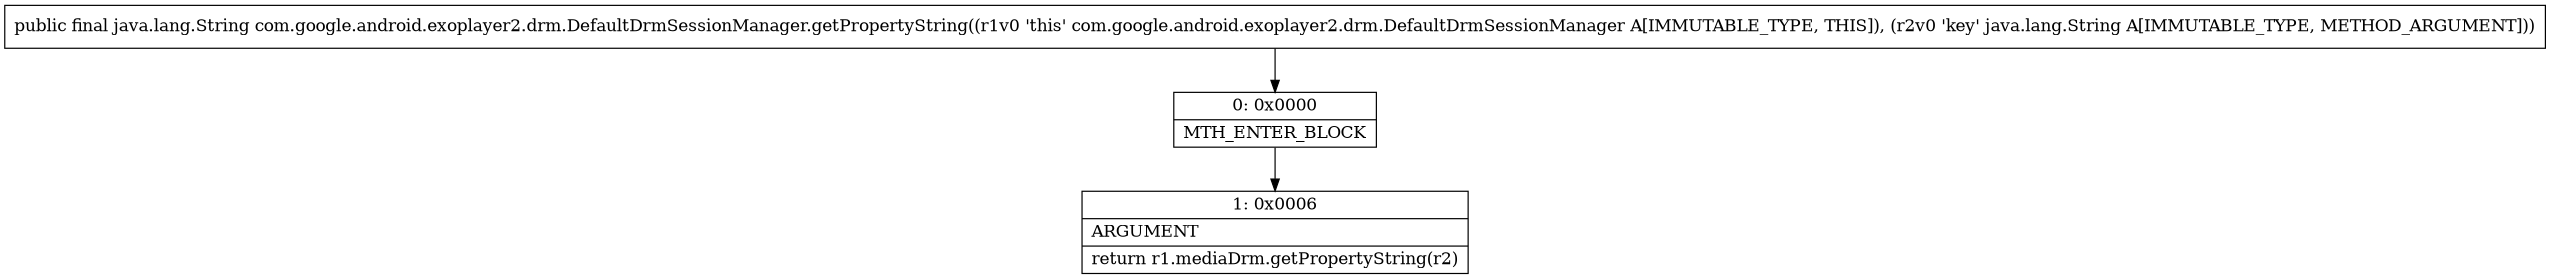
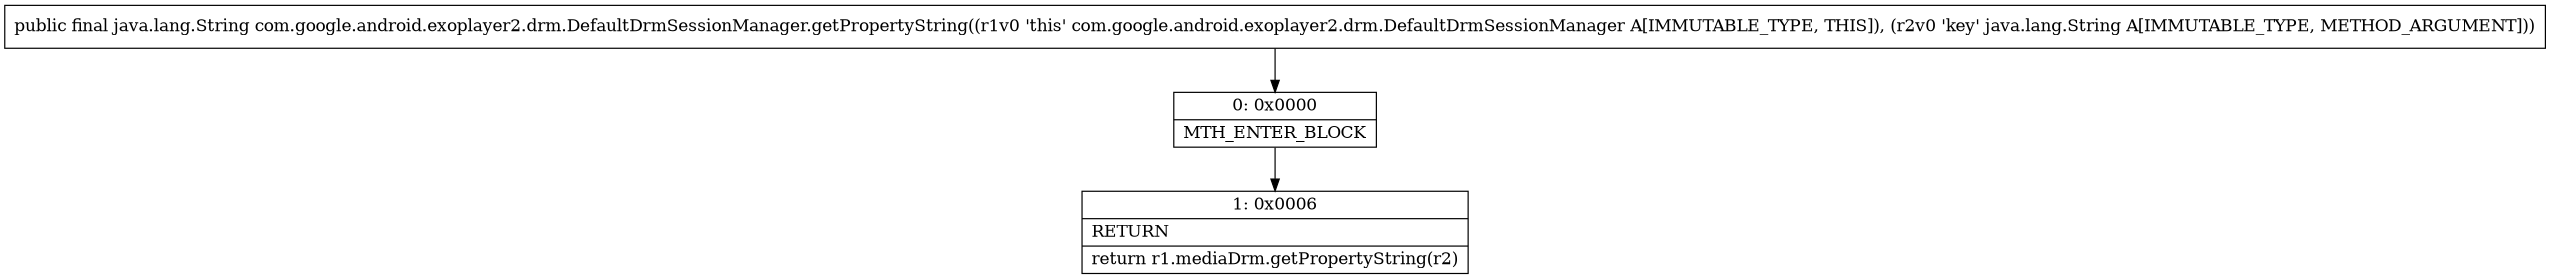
(1145, 232) -> (1130, 232)
